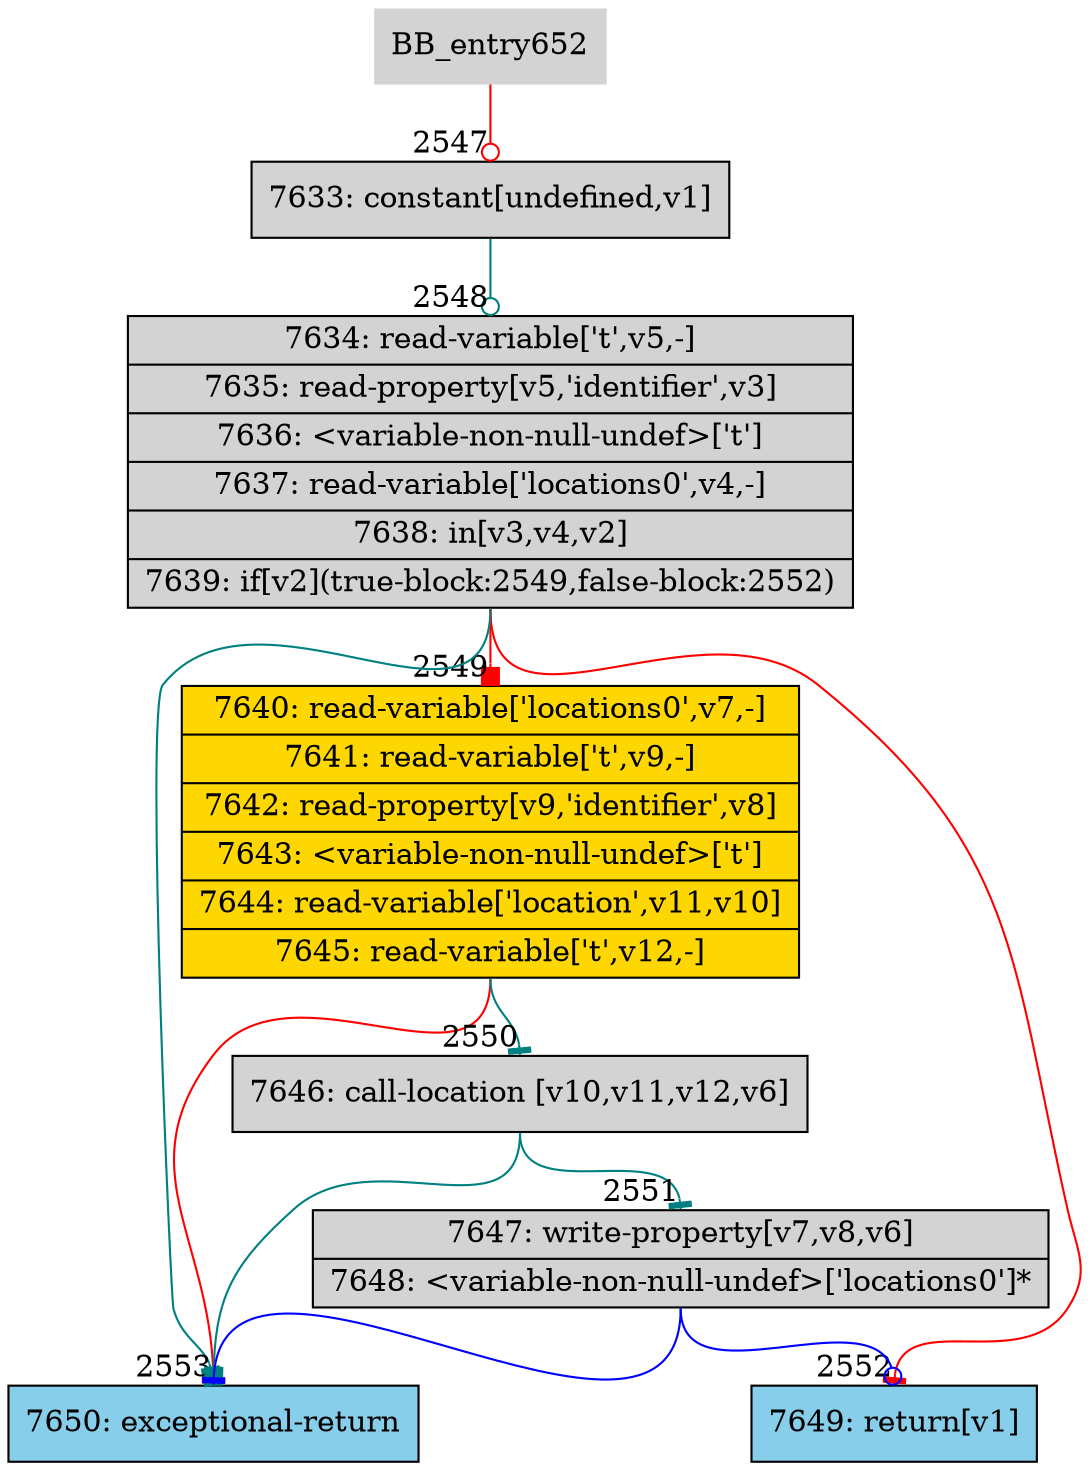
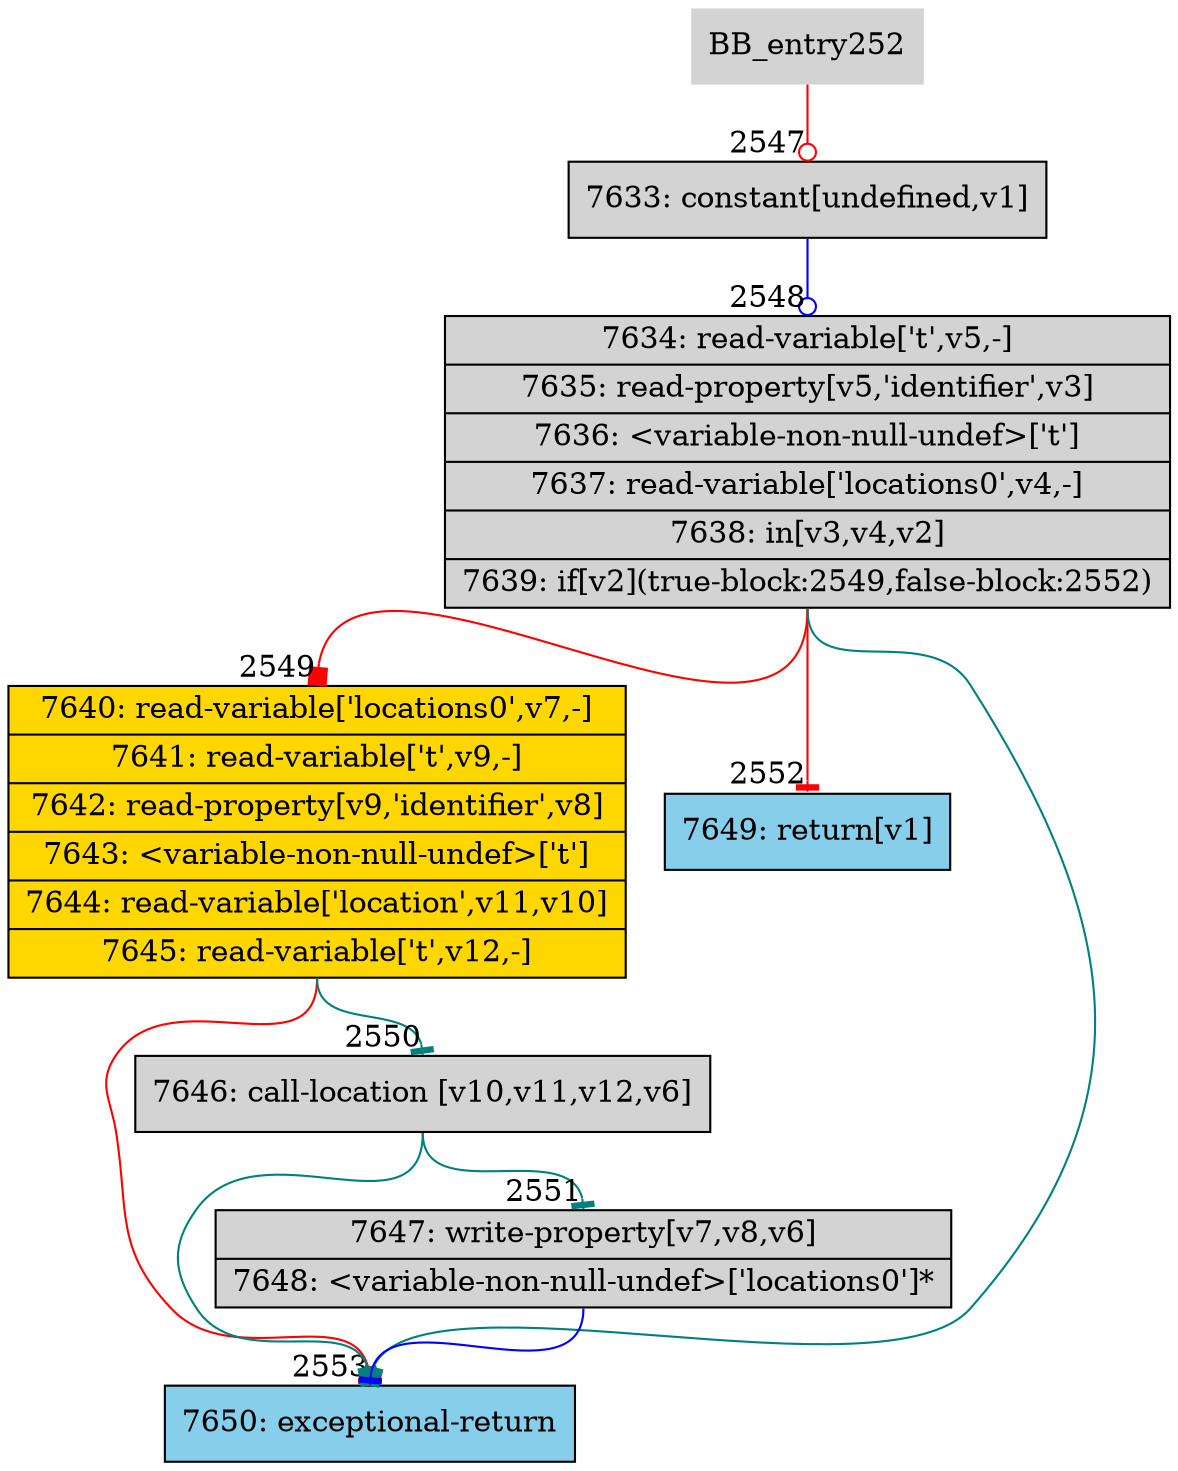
(490, 47) -> (808, 47)
(490, 268) -> (808, 268)
(779, 1348) -> none
